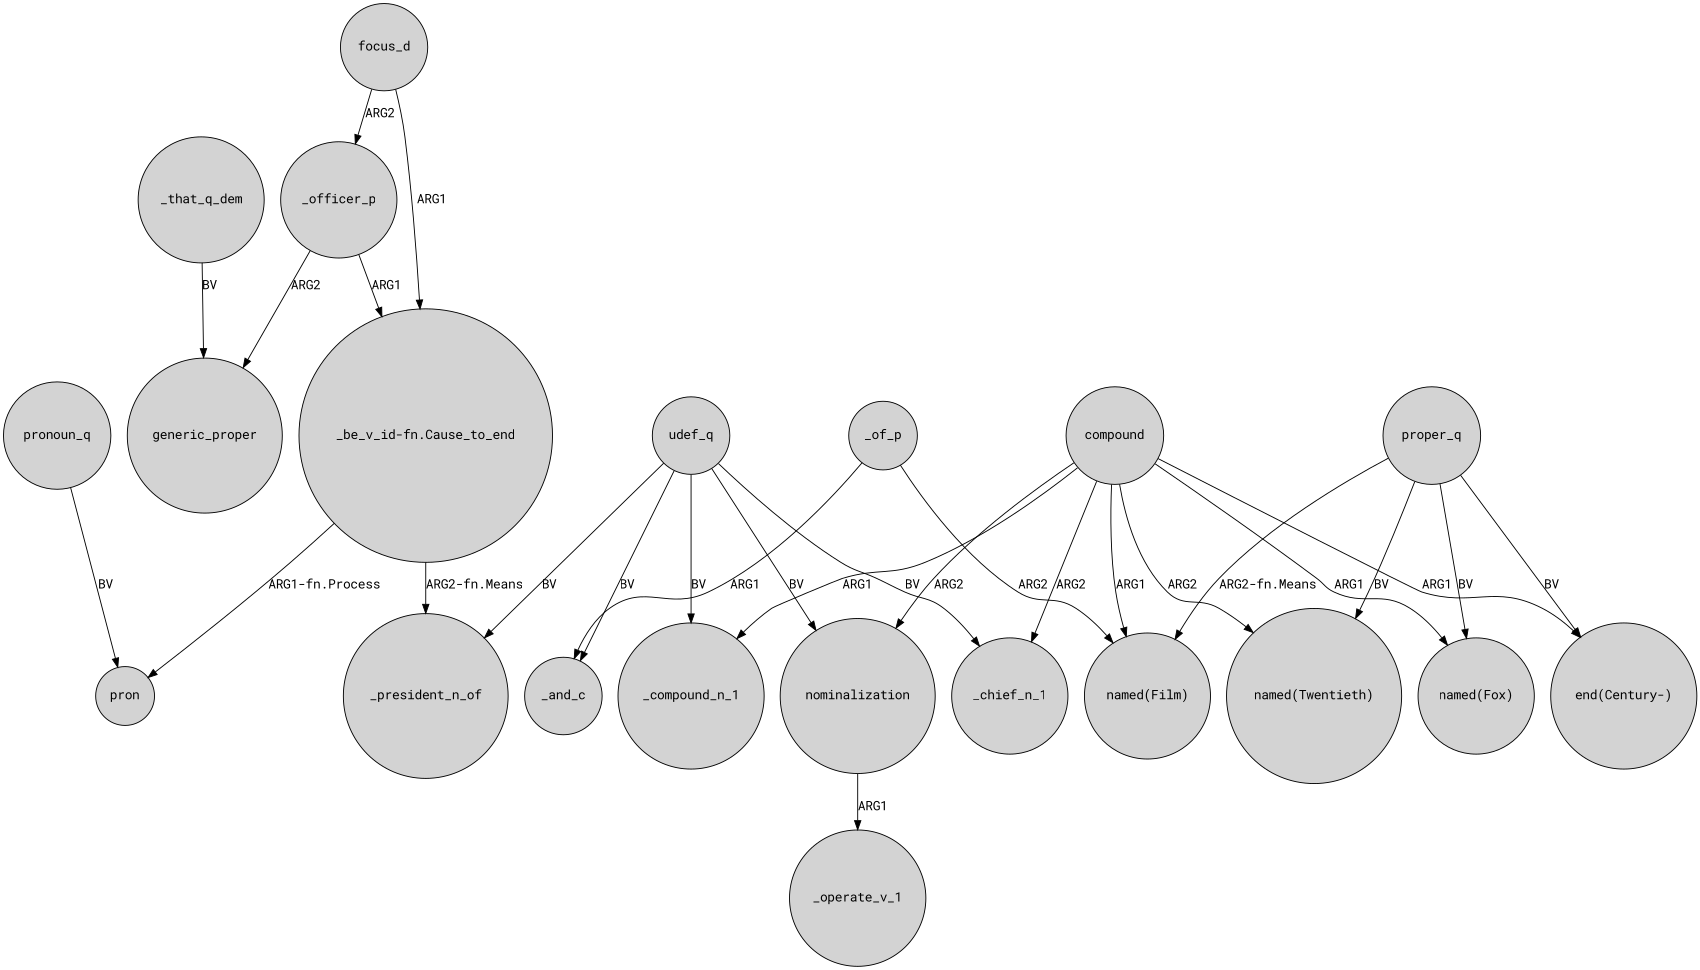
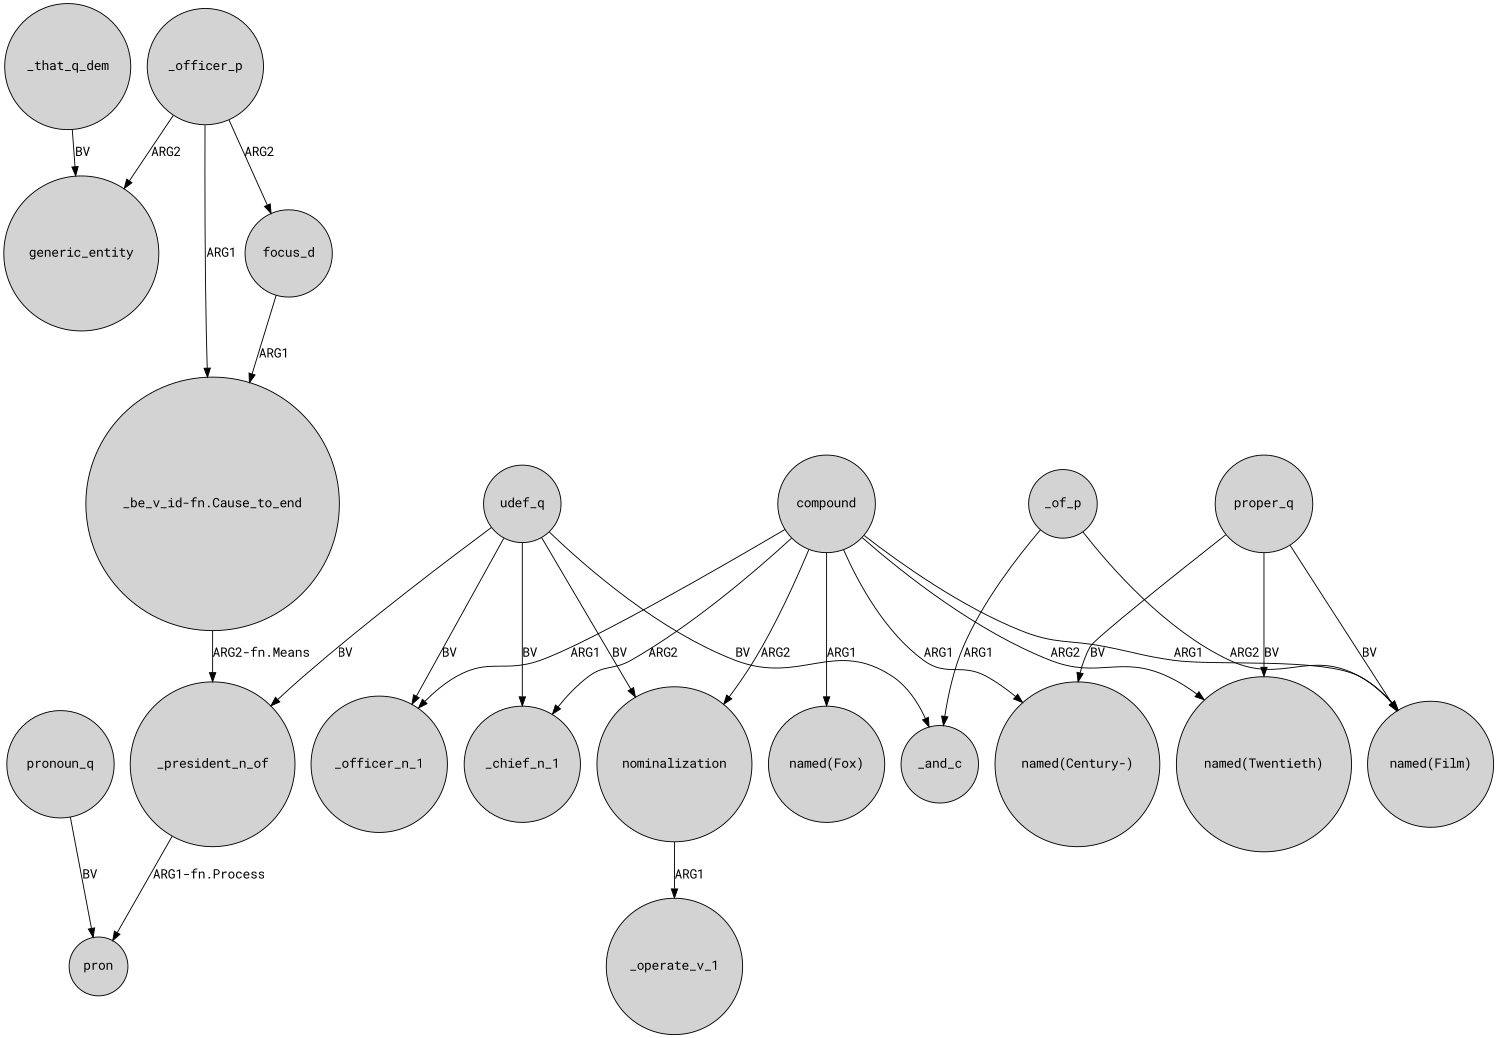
(365, 112) -> (248, 162)
(205, 436) -> (81, 253)
(1453, 557) -> none
(1268, 585) -> (1369, 653)
(246, 599) -> (145, 884)
(691, 696) -> (379, 764)
(1624, 696) -> (1077, 764)
